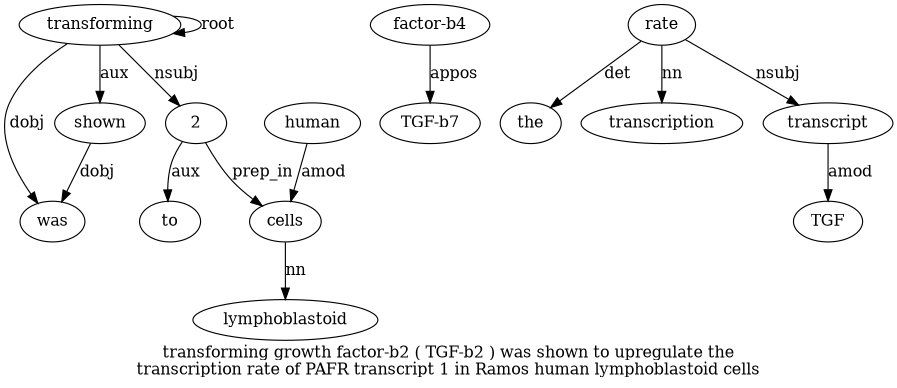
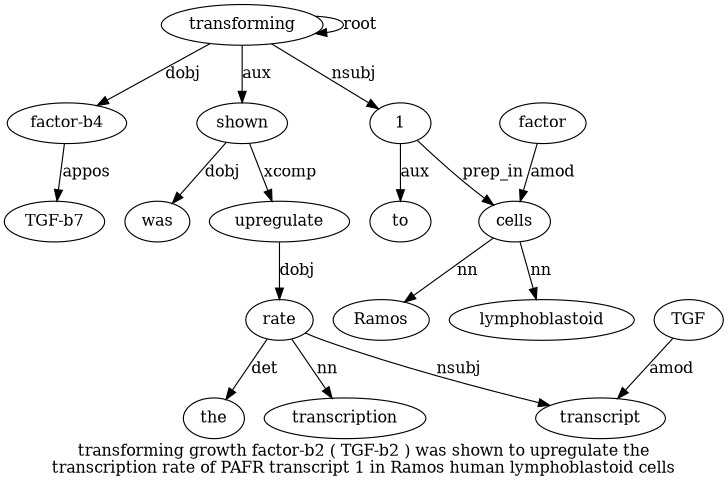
(7, 110) -> (159, 72)
(196, 123) -> (400, 123)
(313, 123) -> (543, 123)
(828, 167) -> (649, 364)
none -> (279, 222)
none -> (381, 320)
